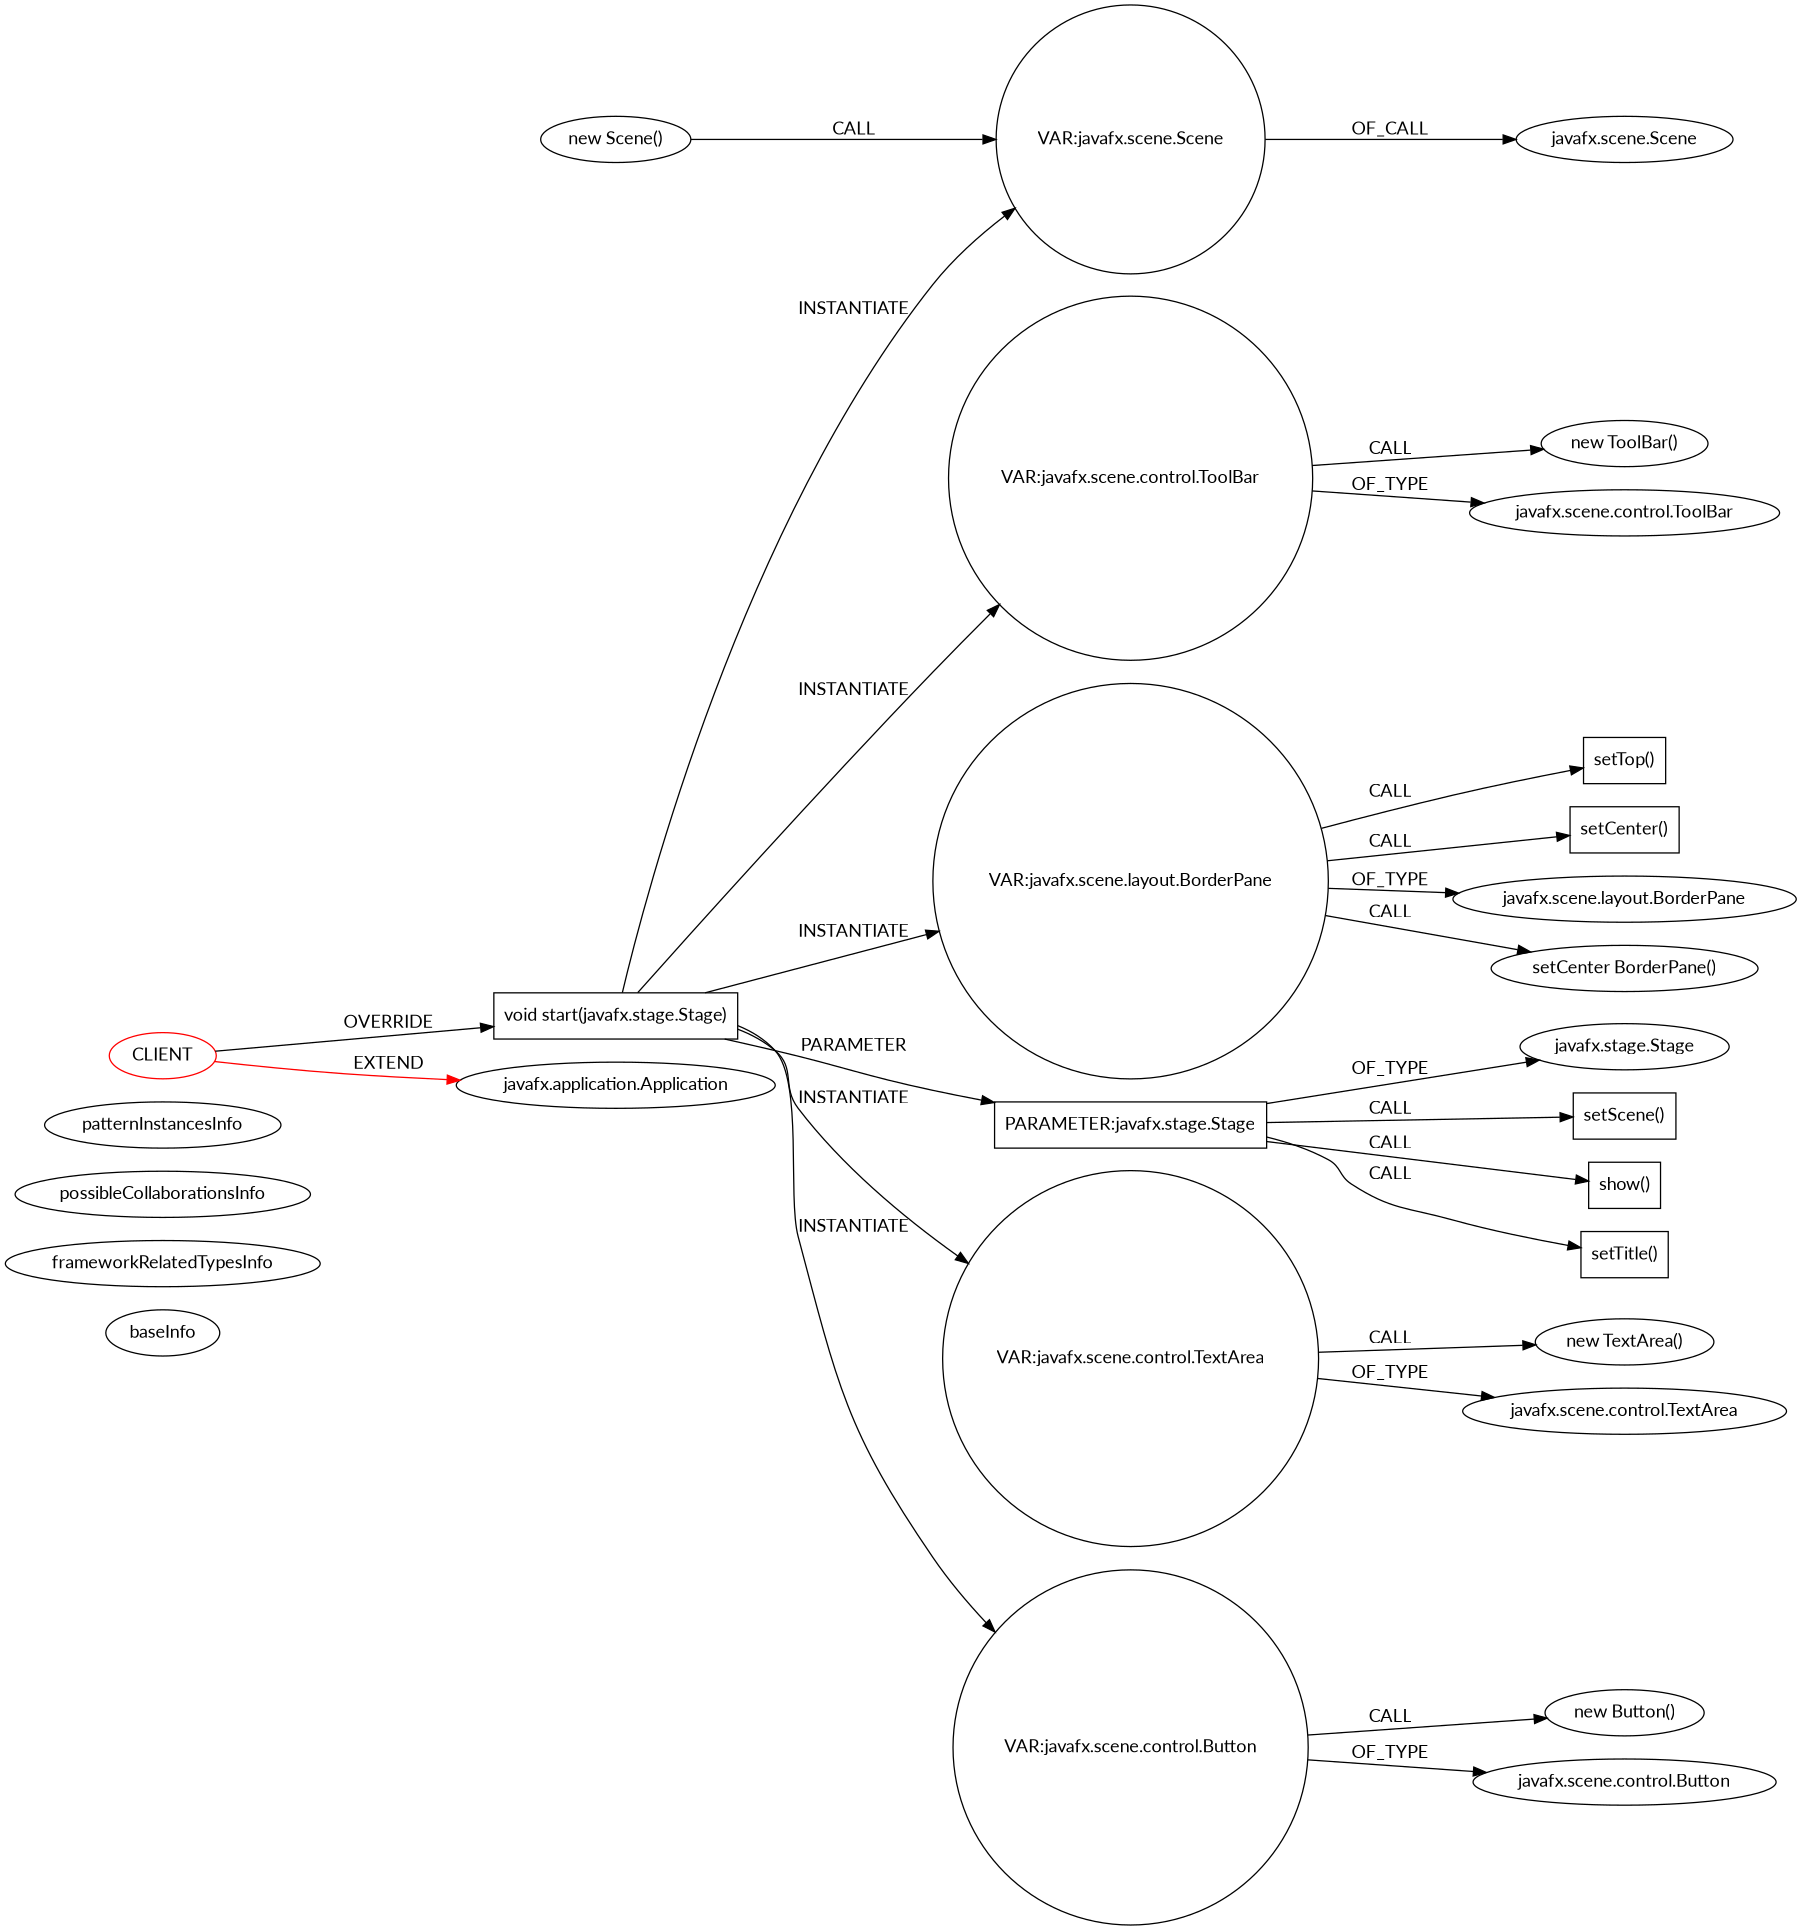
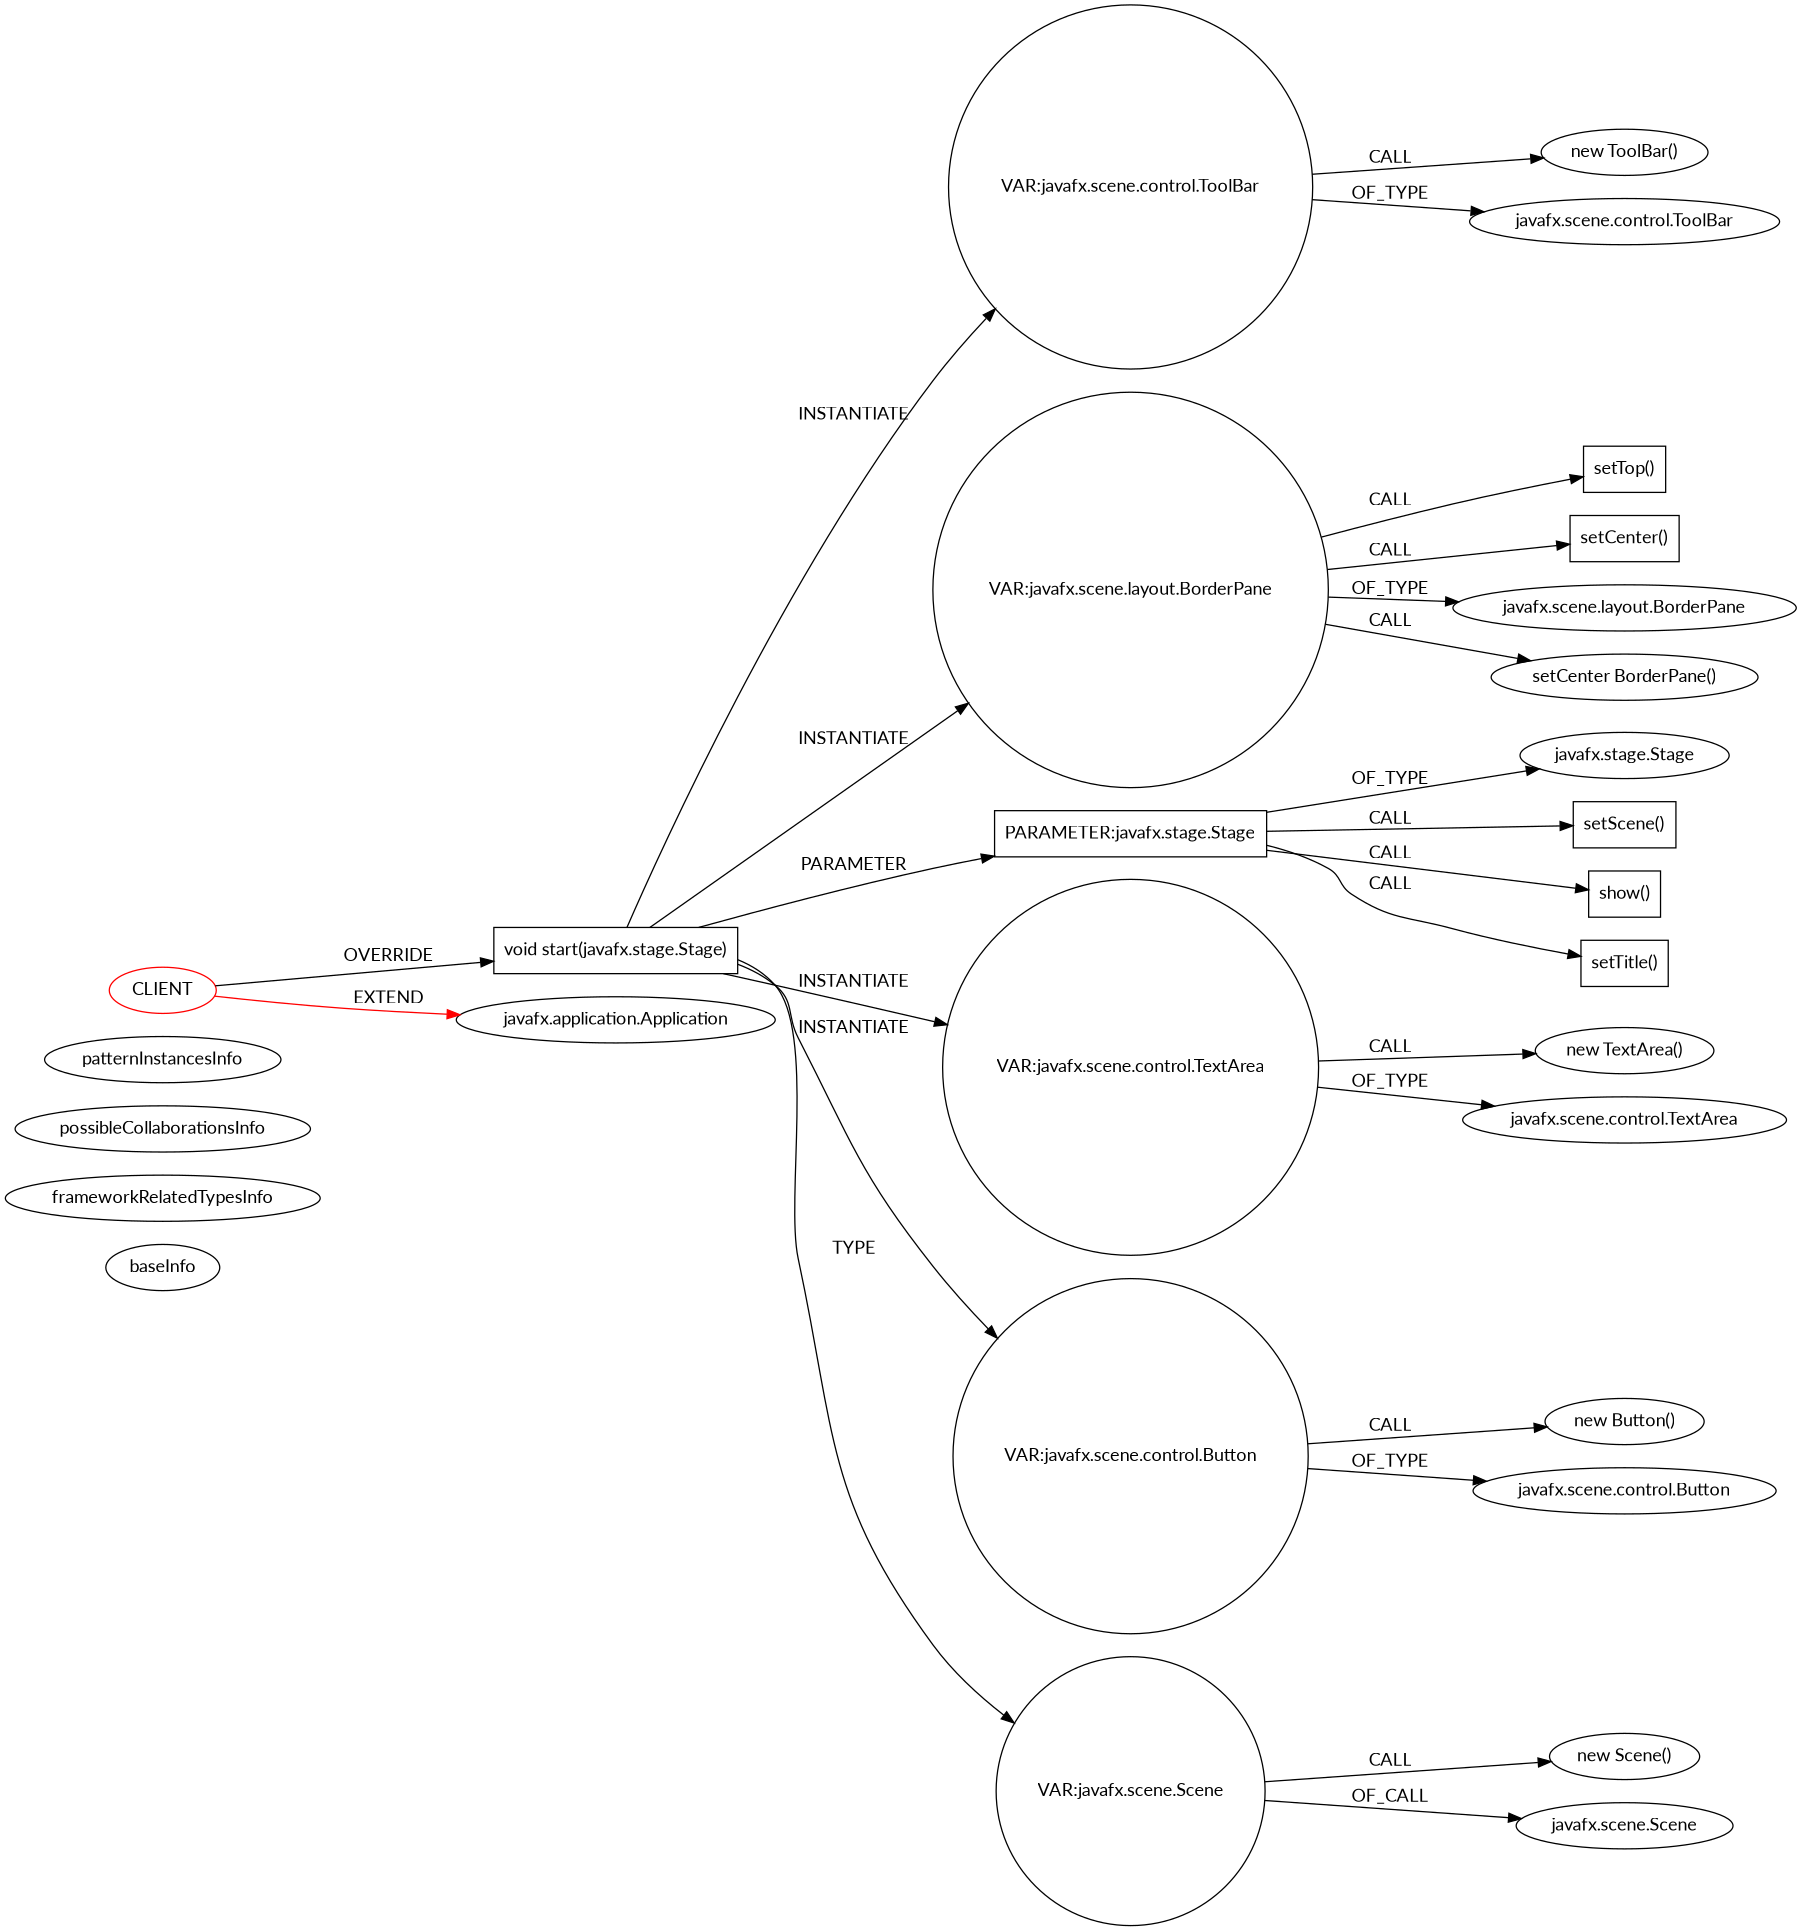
(837, 139) -> (1401, 1772)
(854, 310) -> (854, 1249)
